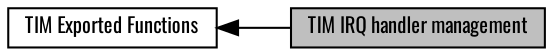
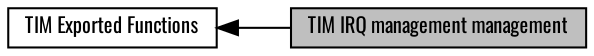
(418, 28) -> (439, 28)
